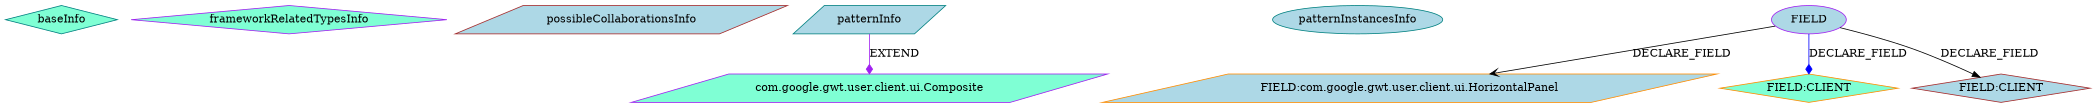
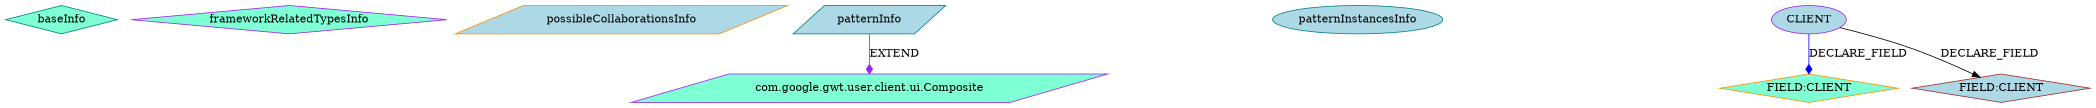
(621, 20) -> (621, 20)
(1809, 20) -> (1809, 20)
(1410, 88) -> none
